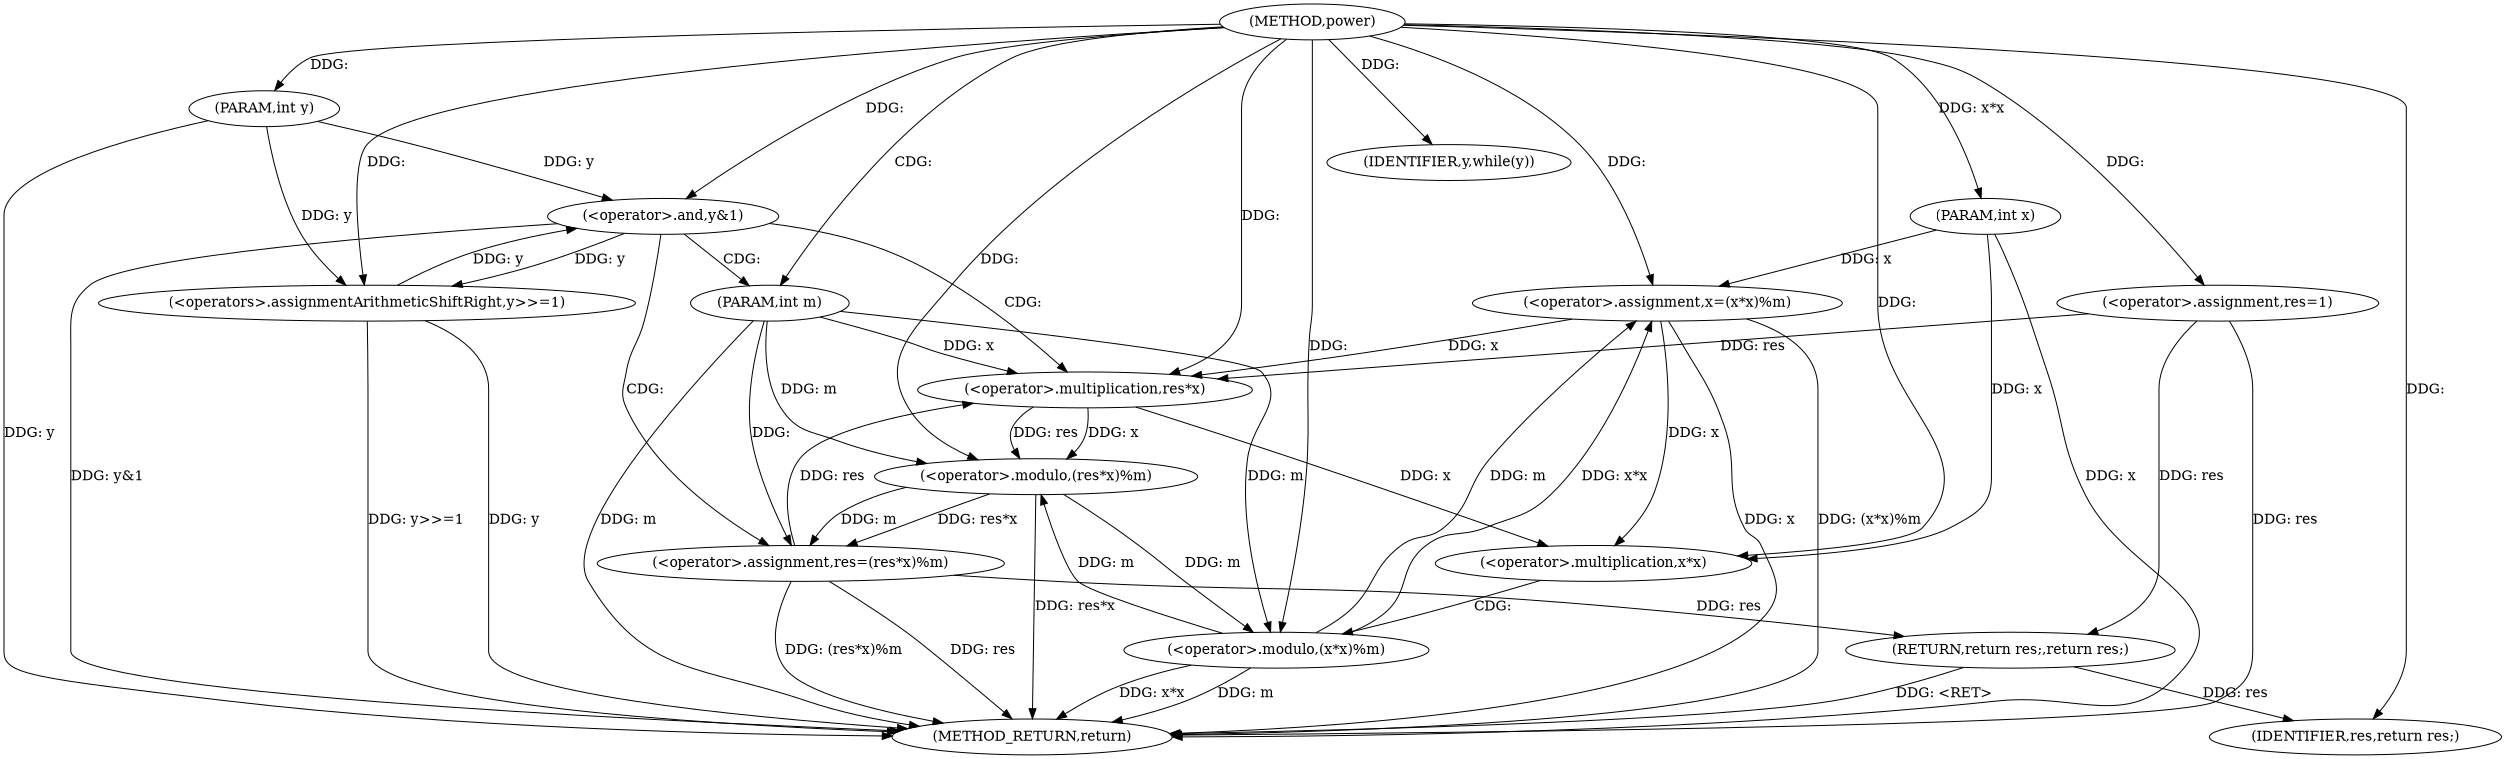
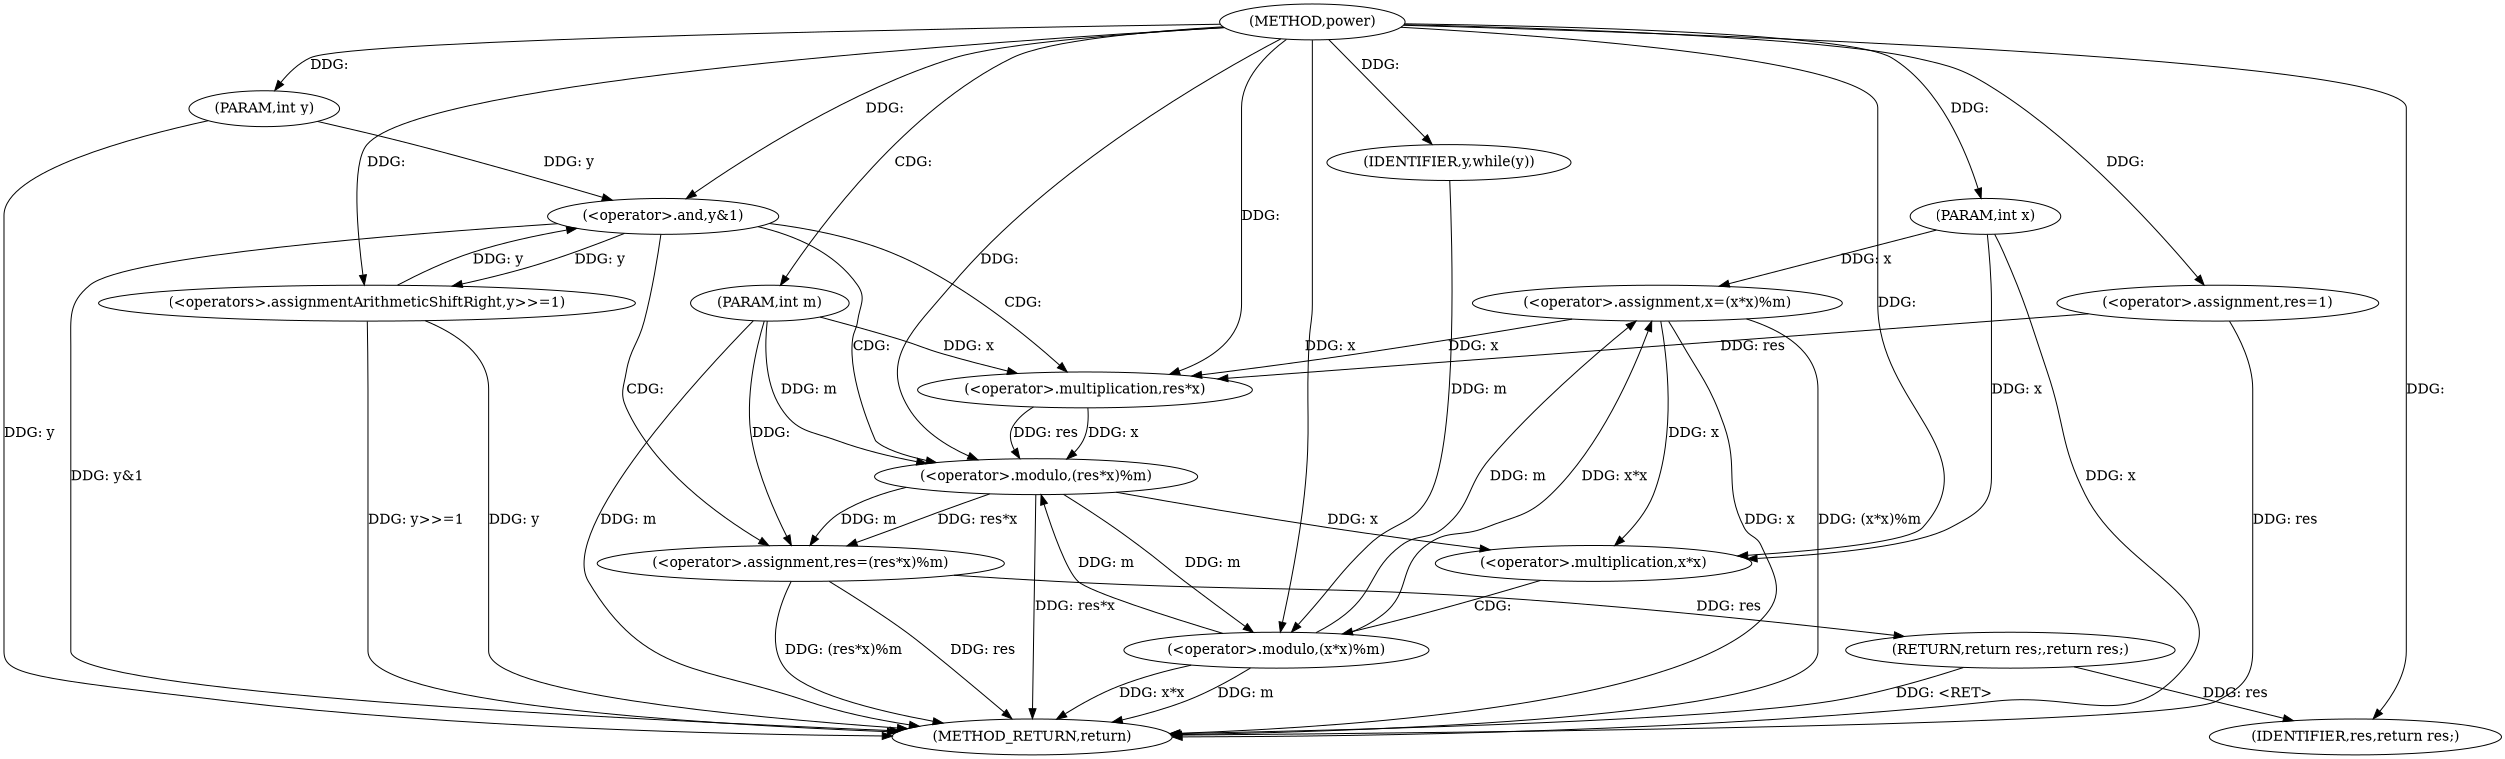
(1972, 109) -> (1972, 109)
(1546, 116) -> none
(289, 209) -> none
(713, 257) -> (853, 341)
(1331, 347) -> (1331, 347)
(1180, 353) -> (1445, 432)
(841, 434) -> none
(1338, 473) -> (1289, 522)
(2159, 485) -> none
